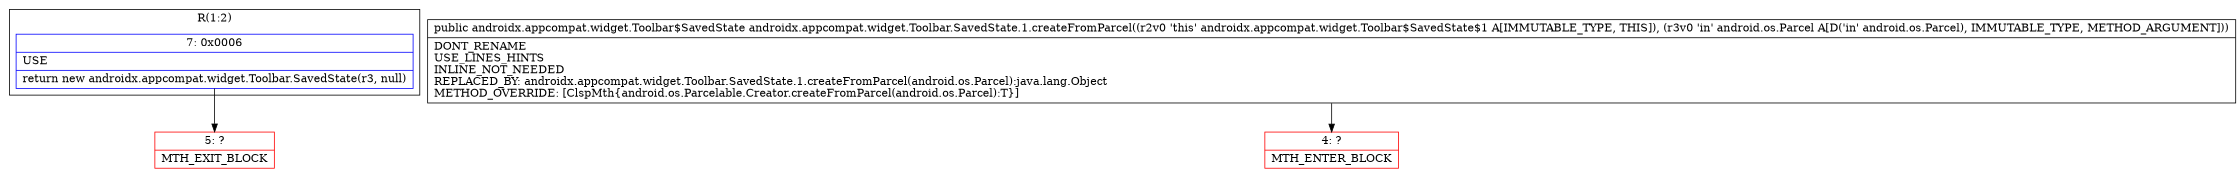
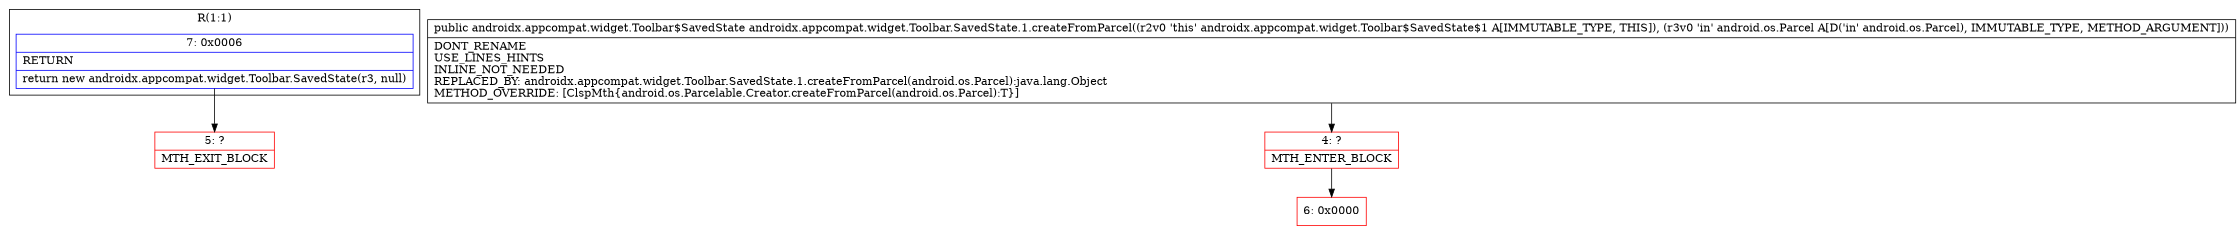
(215, 18) -> (215, 18)
(35, 61) -> (48, 61)
none -> (1332, 211)
